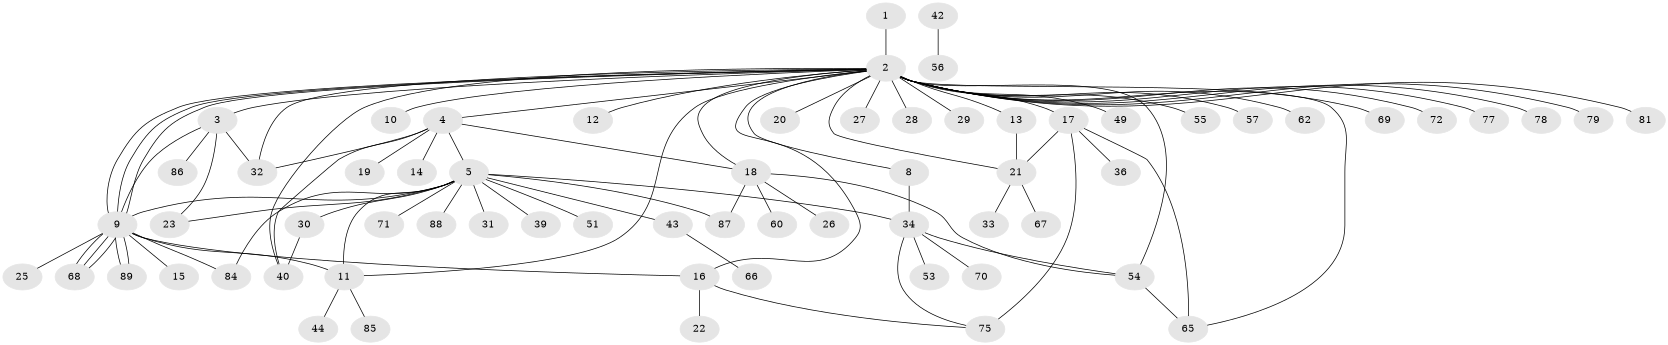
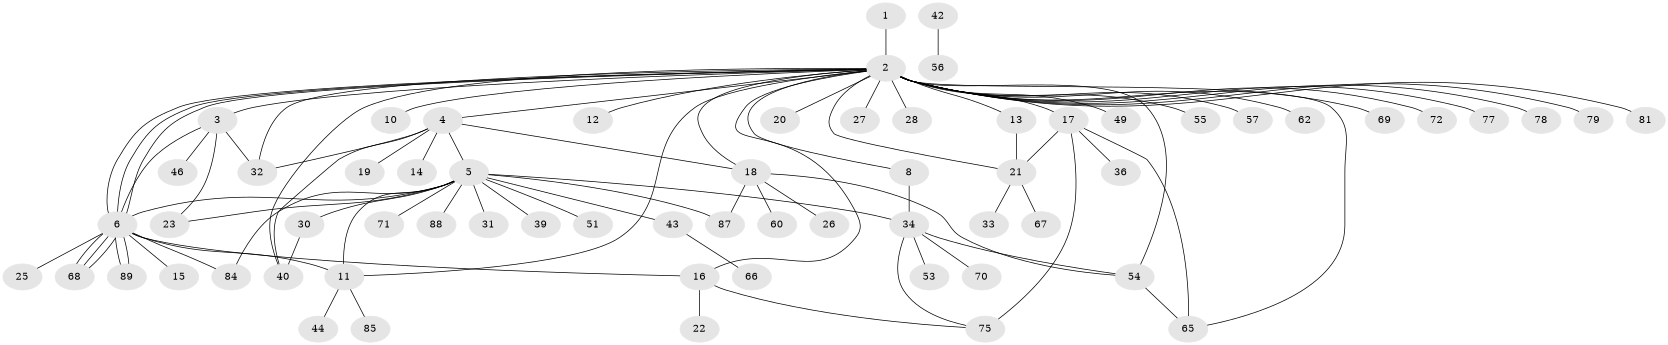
(964, 120) -> none
(178, 173) -> (178, 173)
(117, 225) -> (117, 225)
